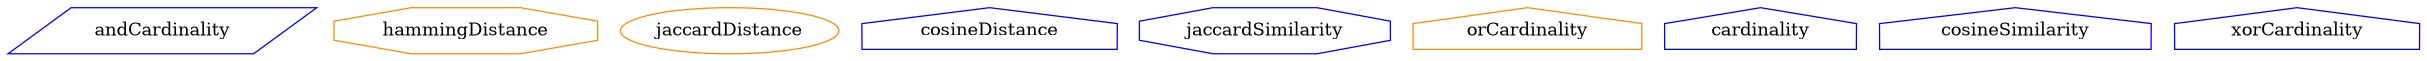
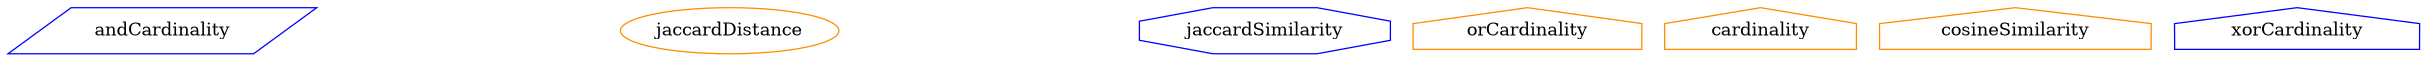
(466, 31) -> none
(990, 31) -> none
(1761, 31) -> (1761, 31)
(2015, 31) -> (2015, 31)
